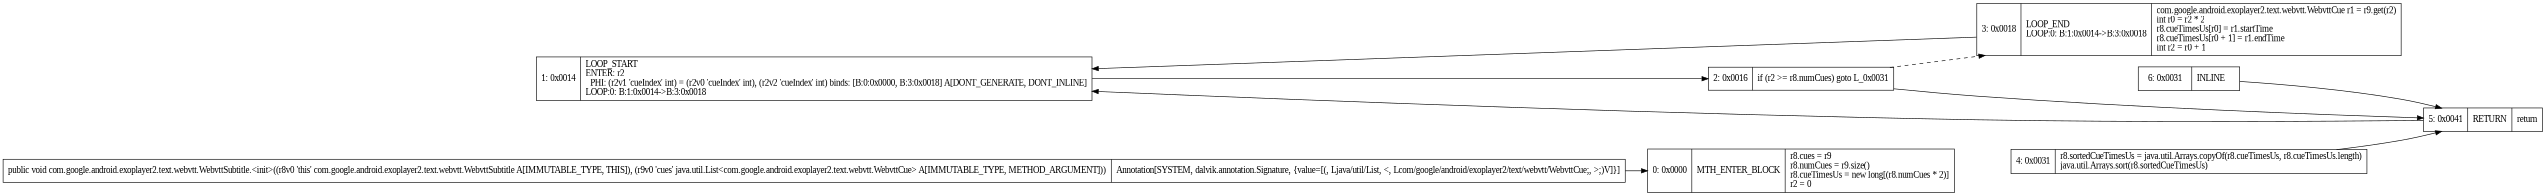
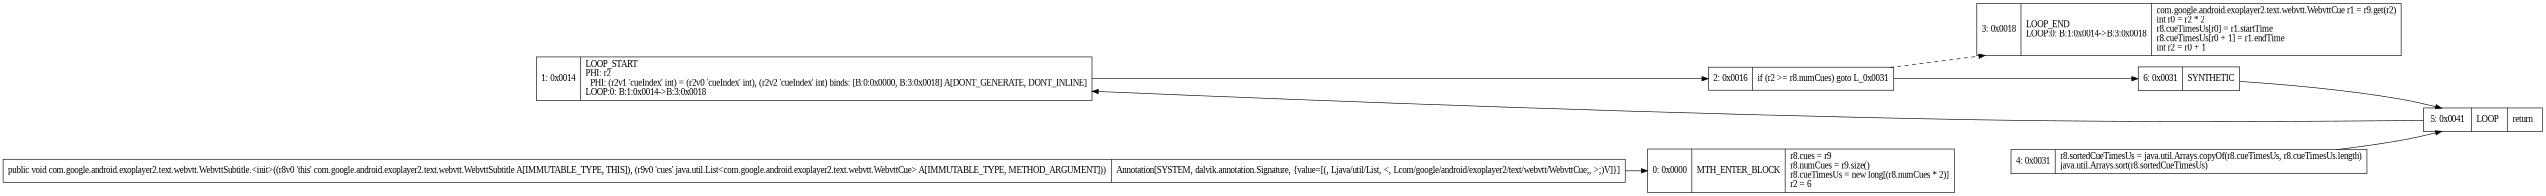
(1538, 53) -> none
(606, 74) -> (600, 74)
(2211, 78) -> (2211, 78)
(2155, 107) -> (2013, 79)
(2490, 119) -> (2488, 119)
(1801, 184) -> (1801, 184)
